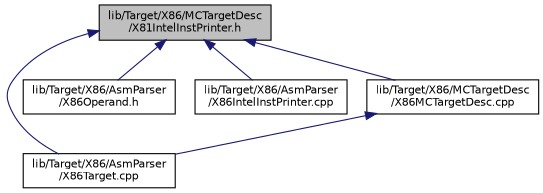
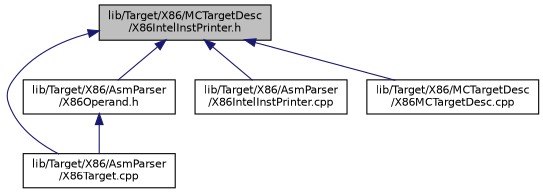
(185, 23) -> (185, 23)
(270, 135) -> (99, 139)
